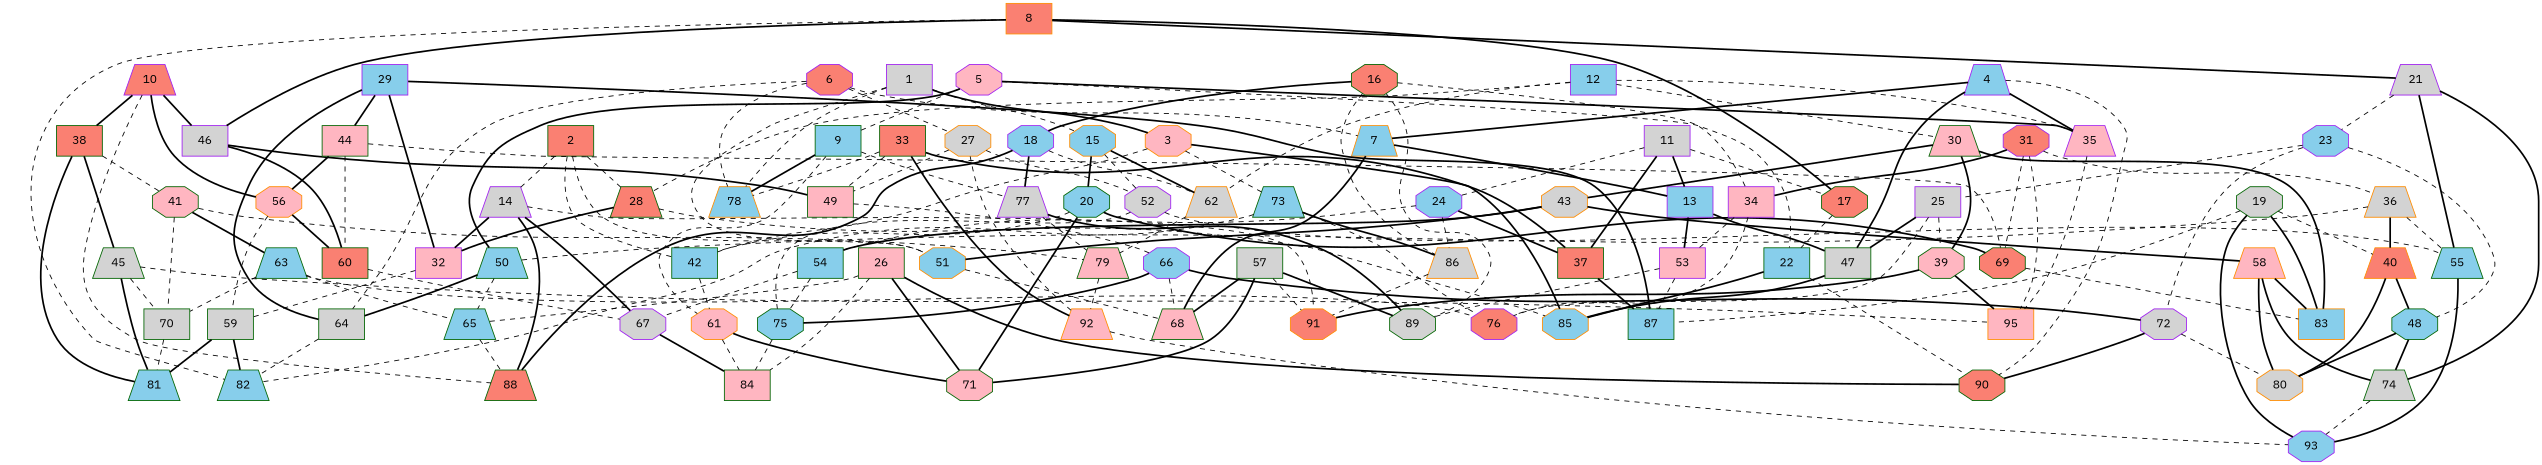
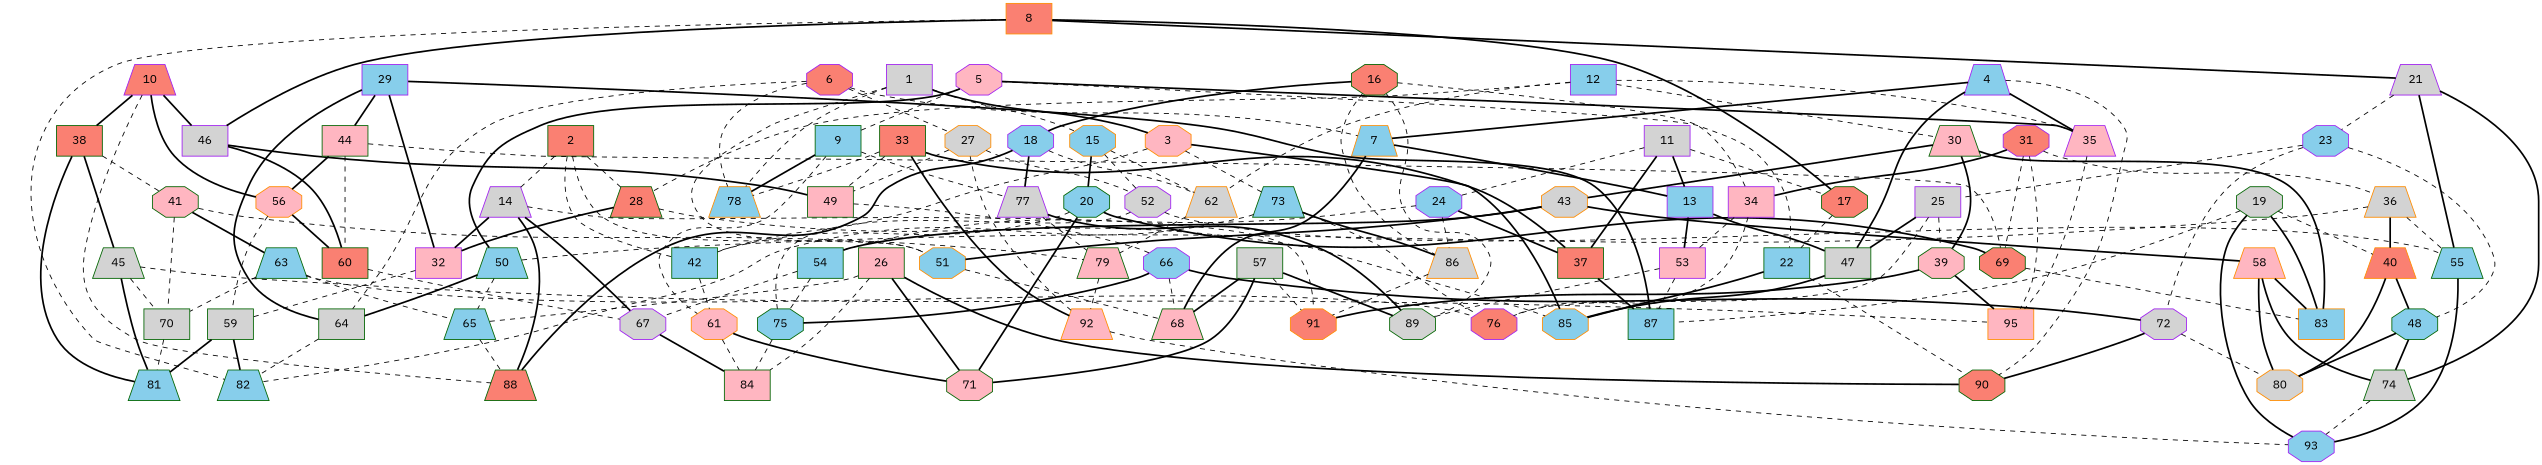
(1157, 174) -> (1157, 174)
